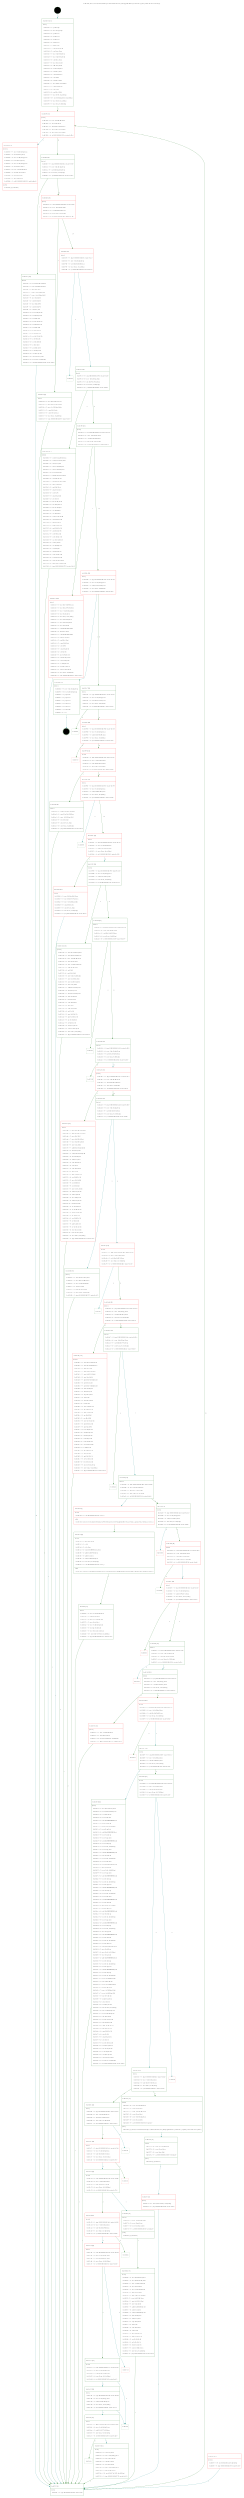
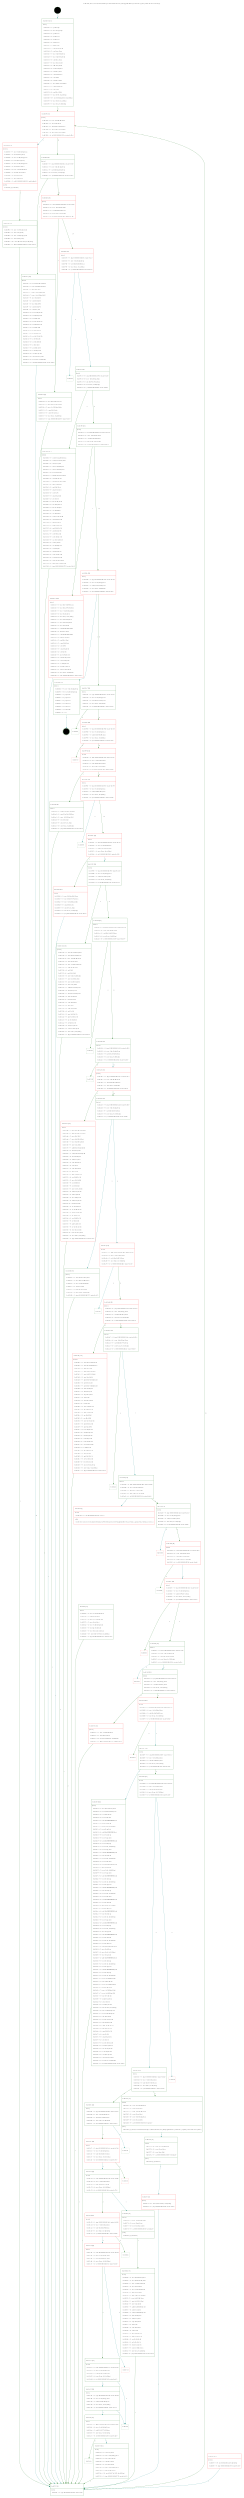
none -> (20, 234)
(114, 1553) -> none
